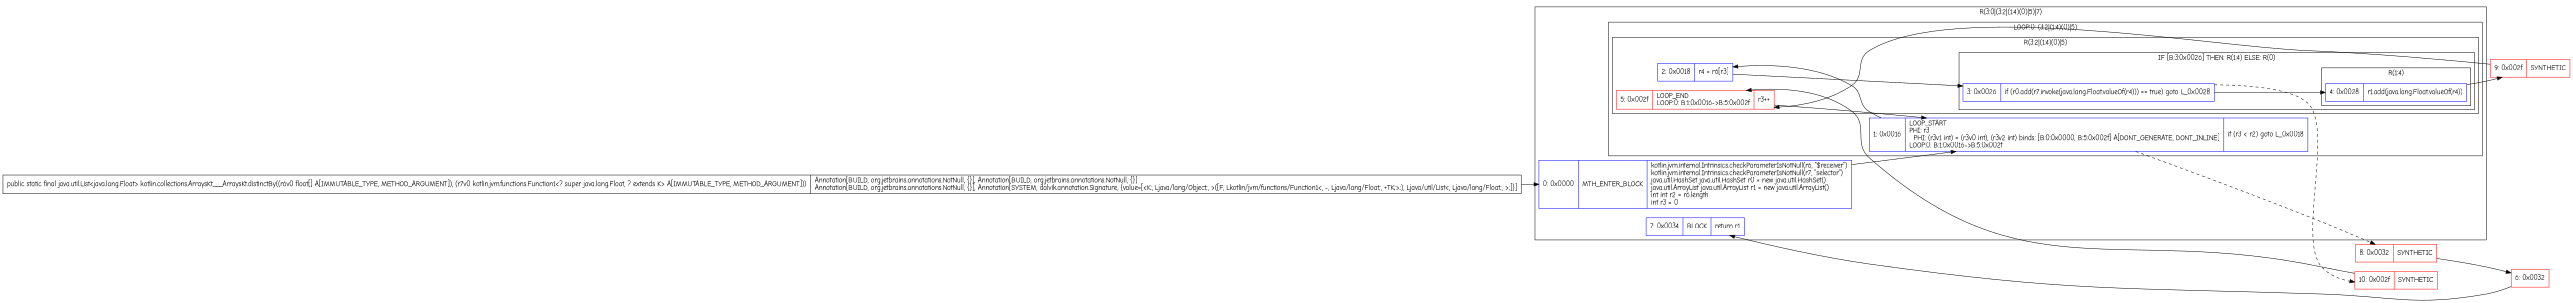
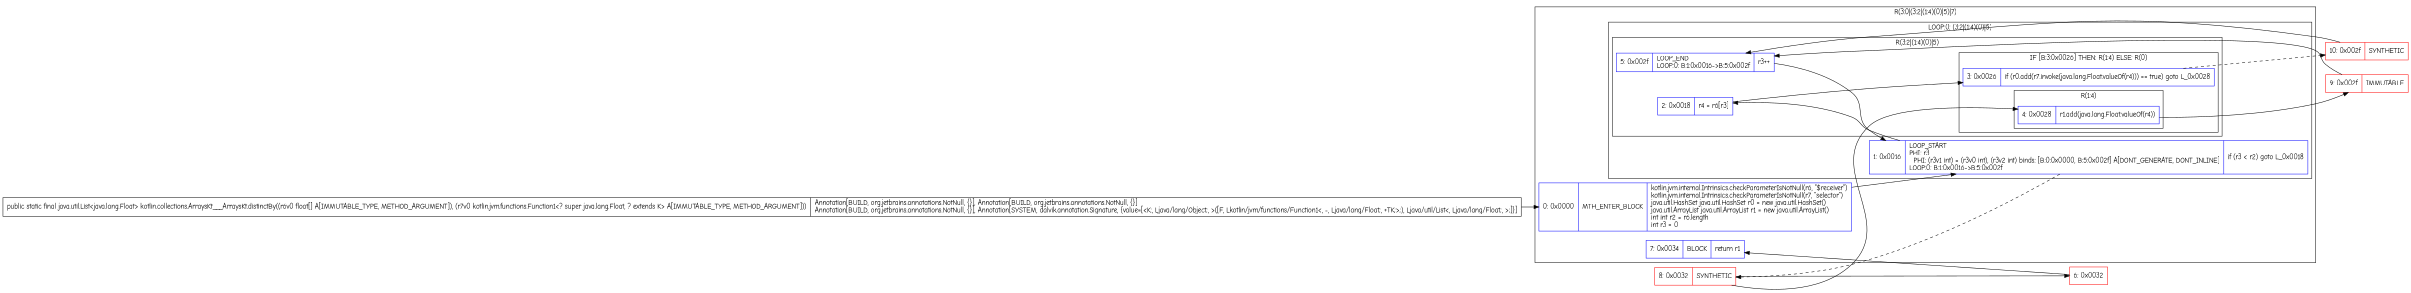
(2548, 68) -> (2385, 83)
(2267, 92) -> (1860, 195)
(1695, 100) -> (1695, 62)
